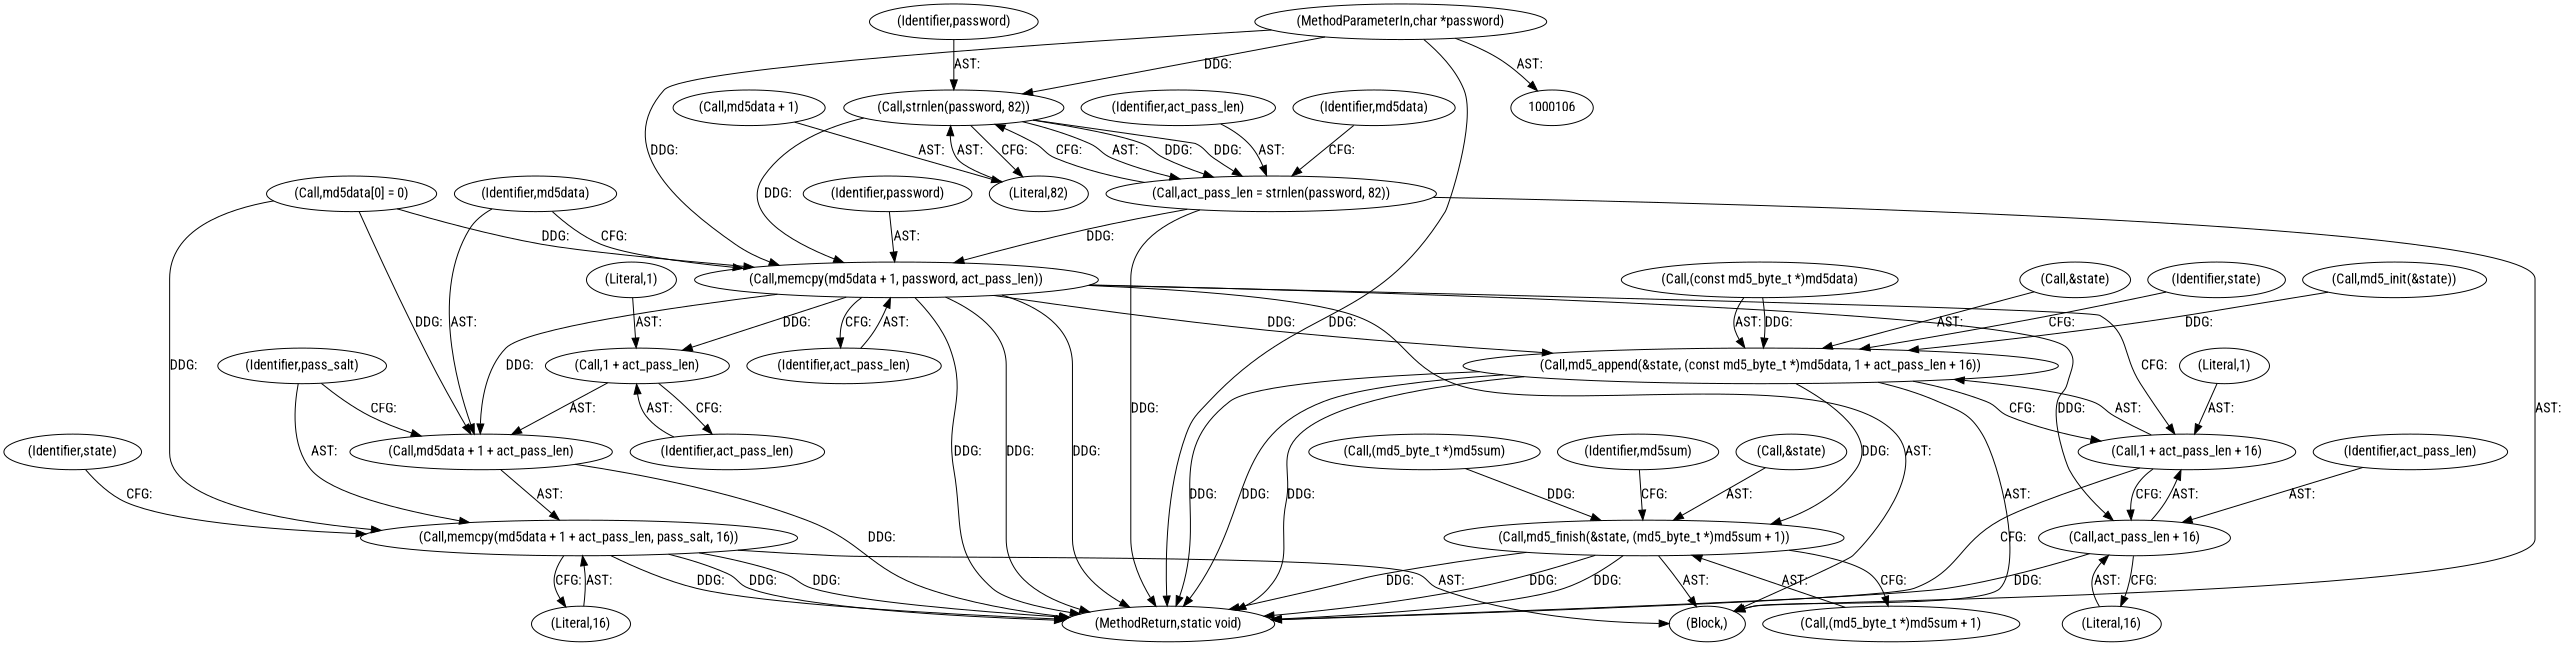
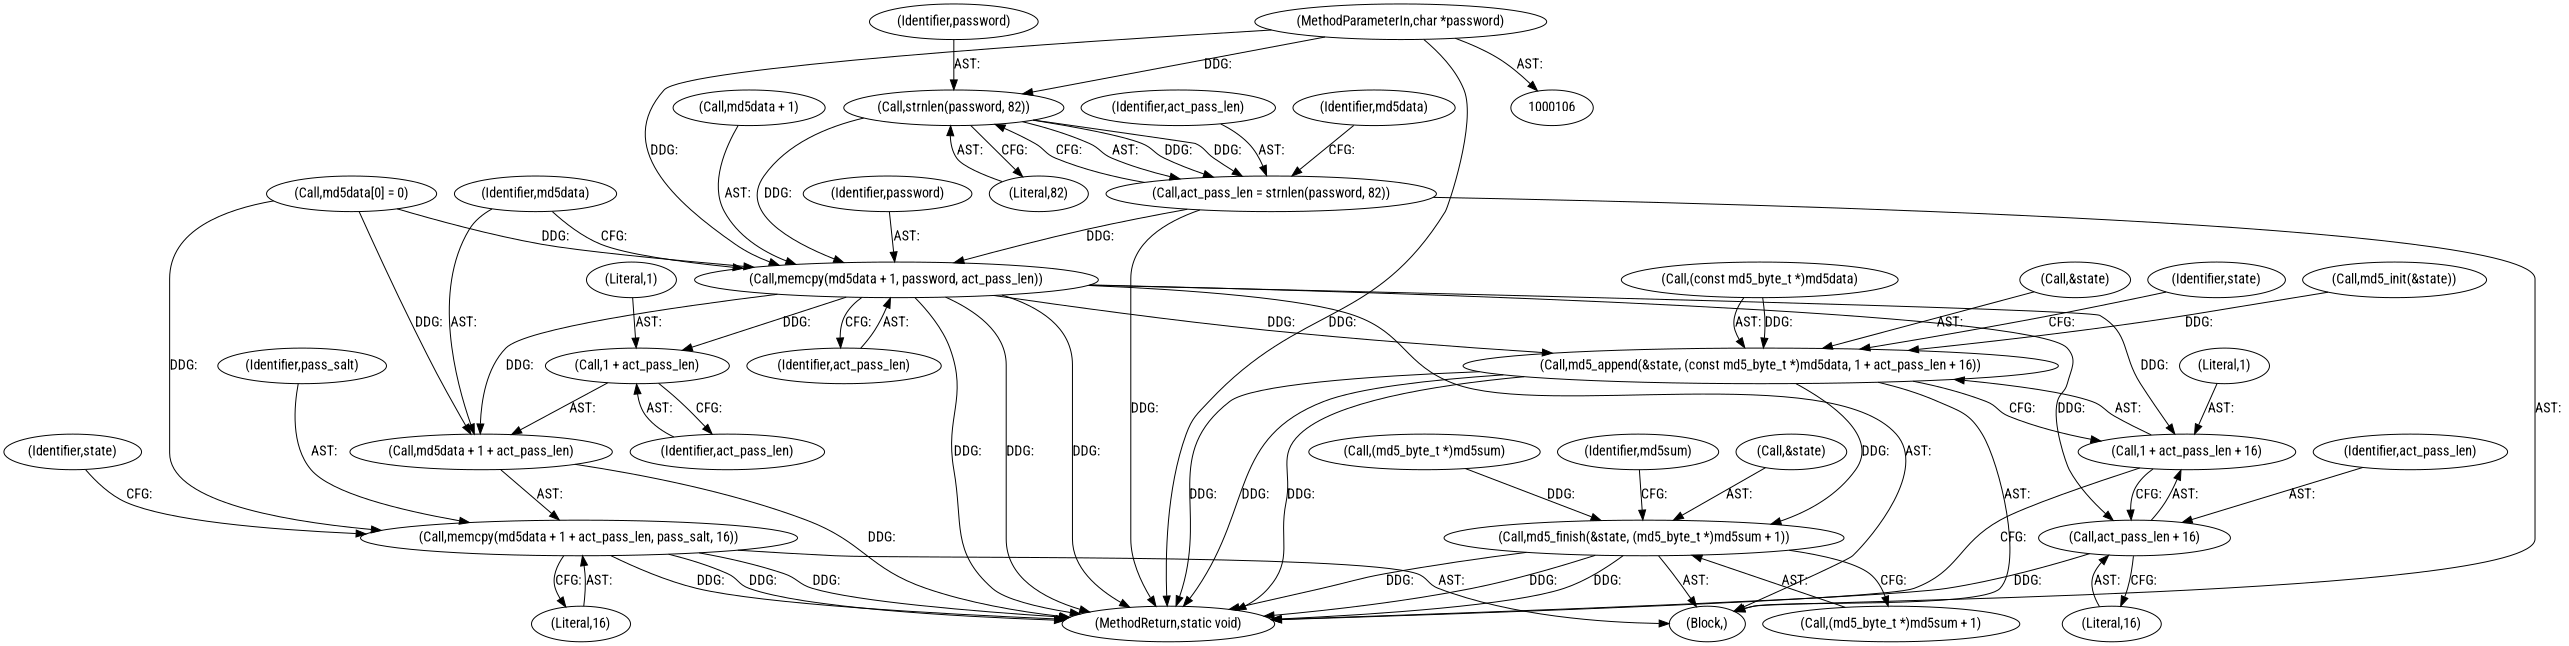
(893, 151) -> (723, 207)
(2156, 366) -> (2156, 366)
(364, 413) -> none
